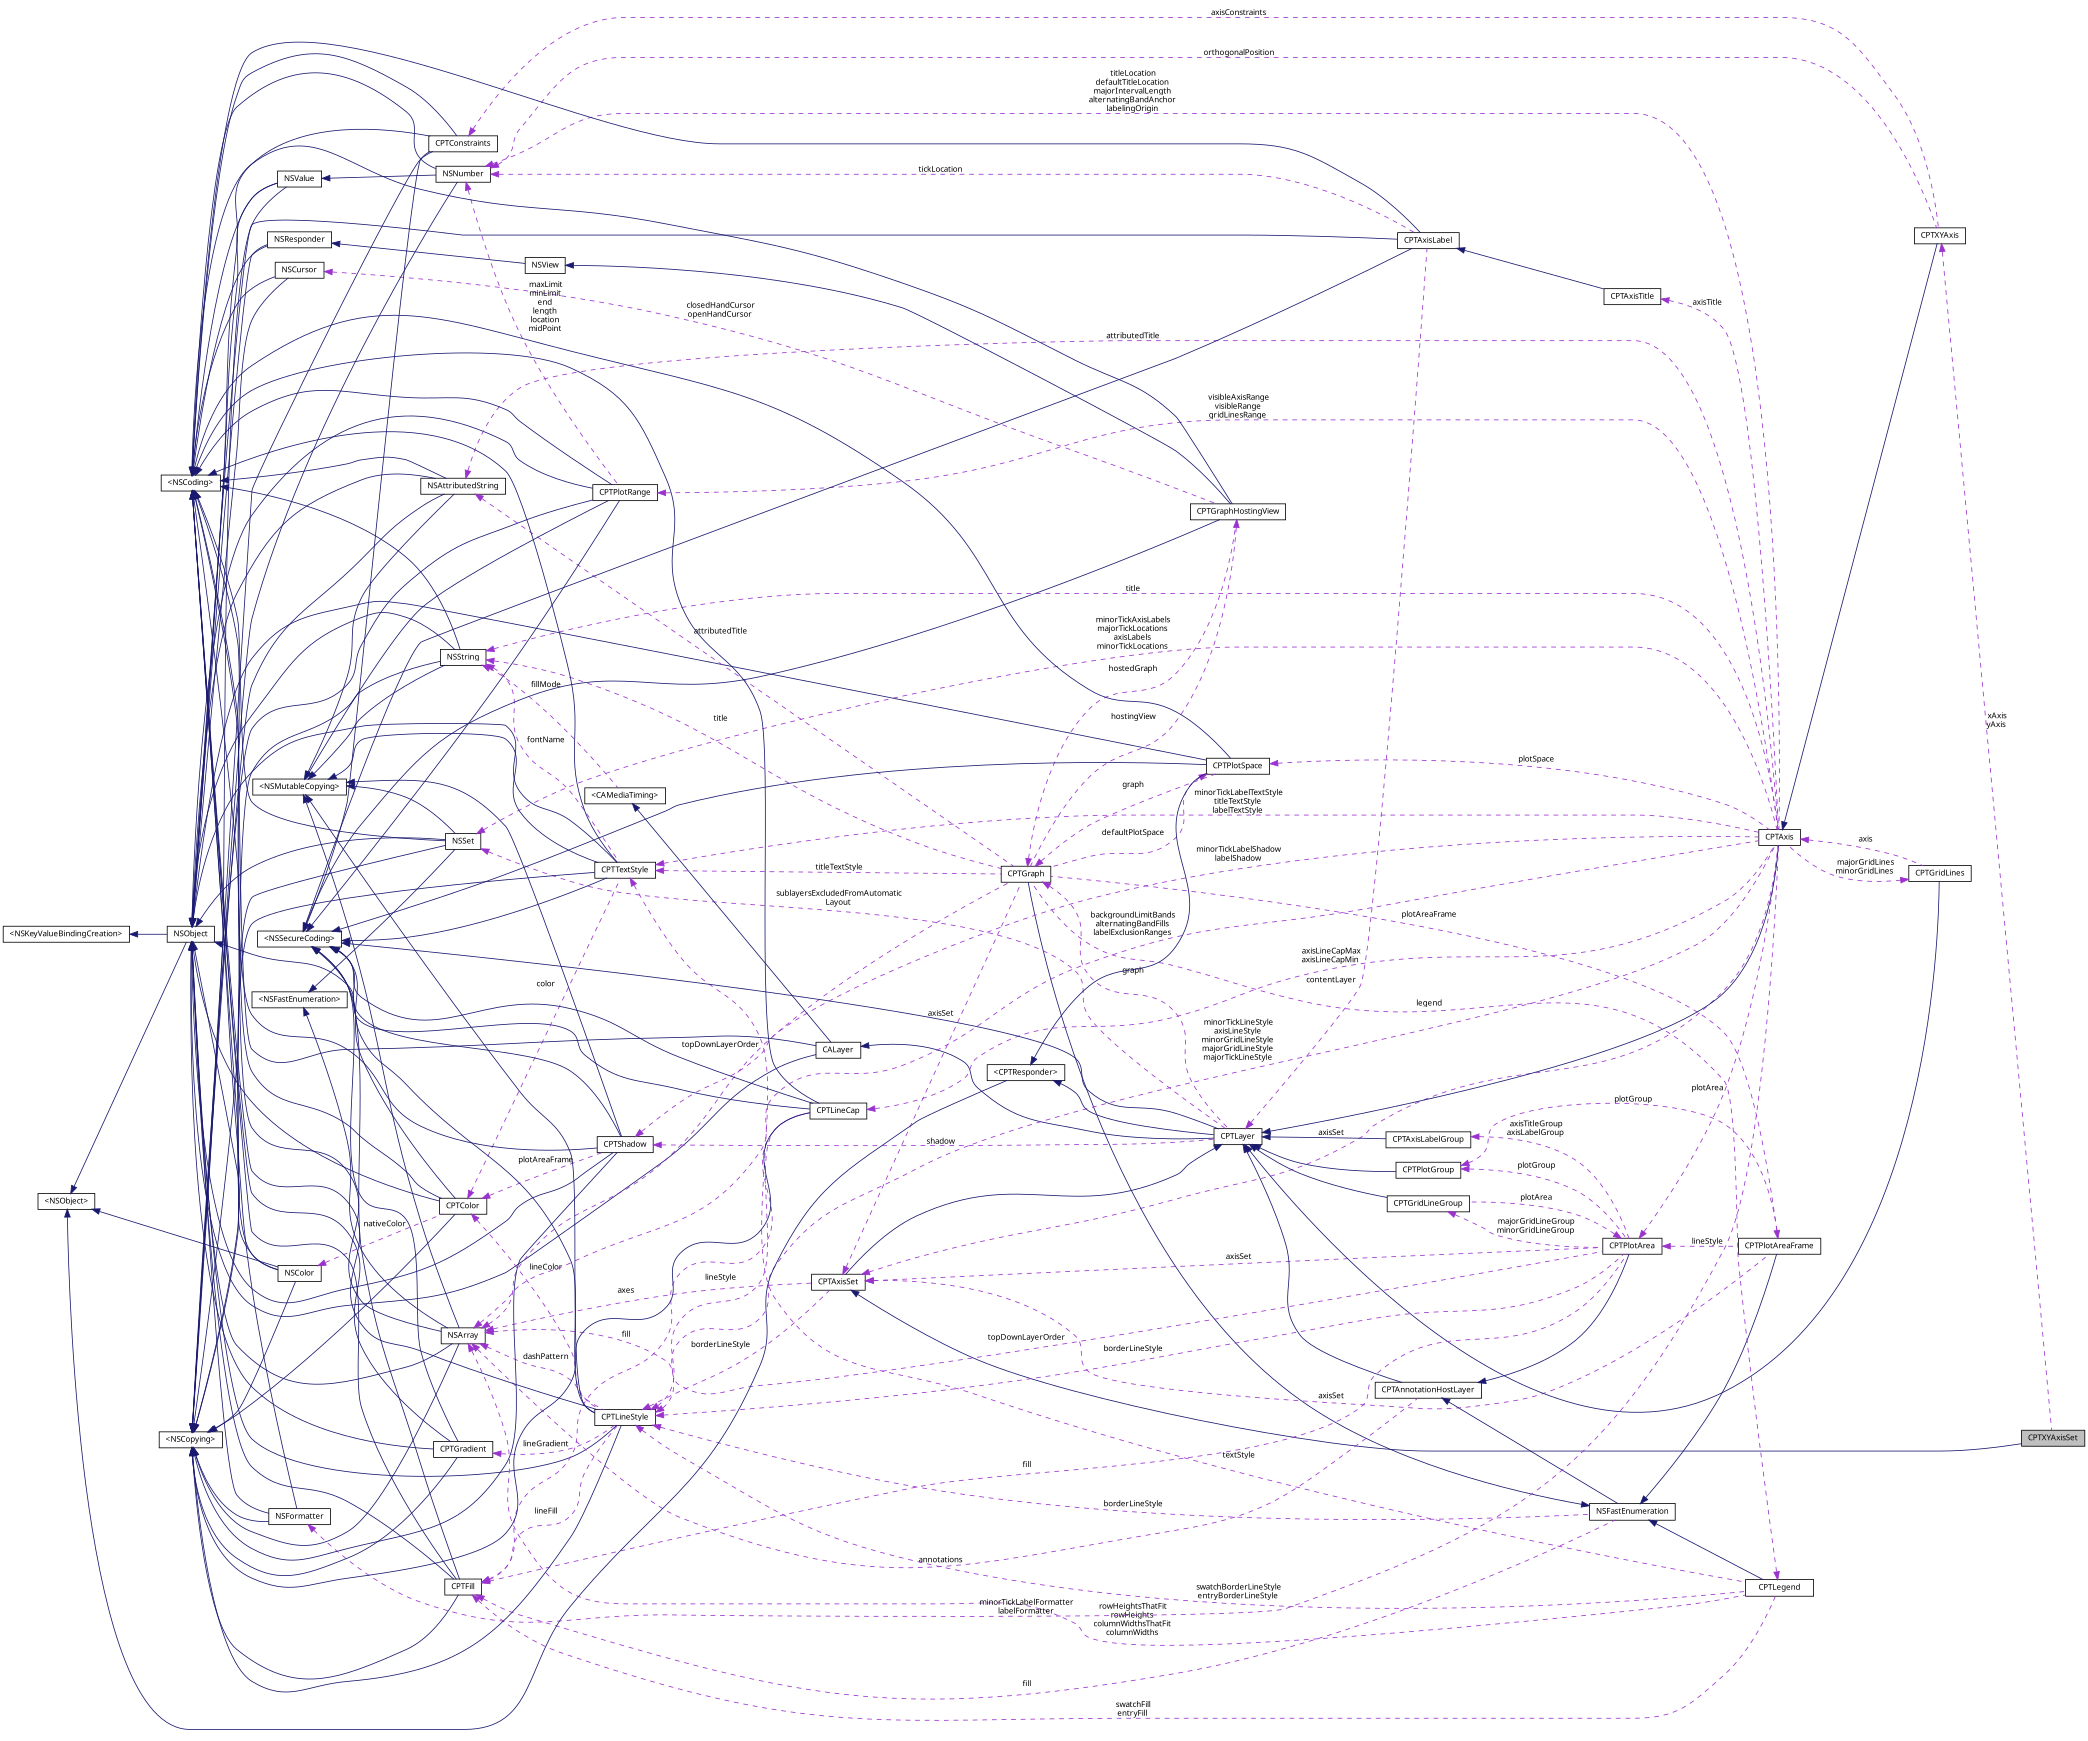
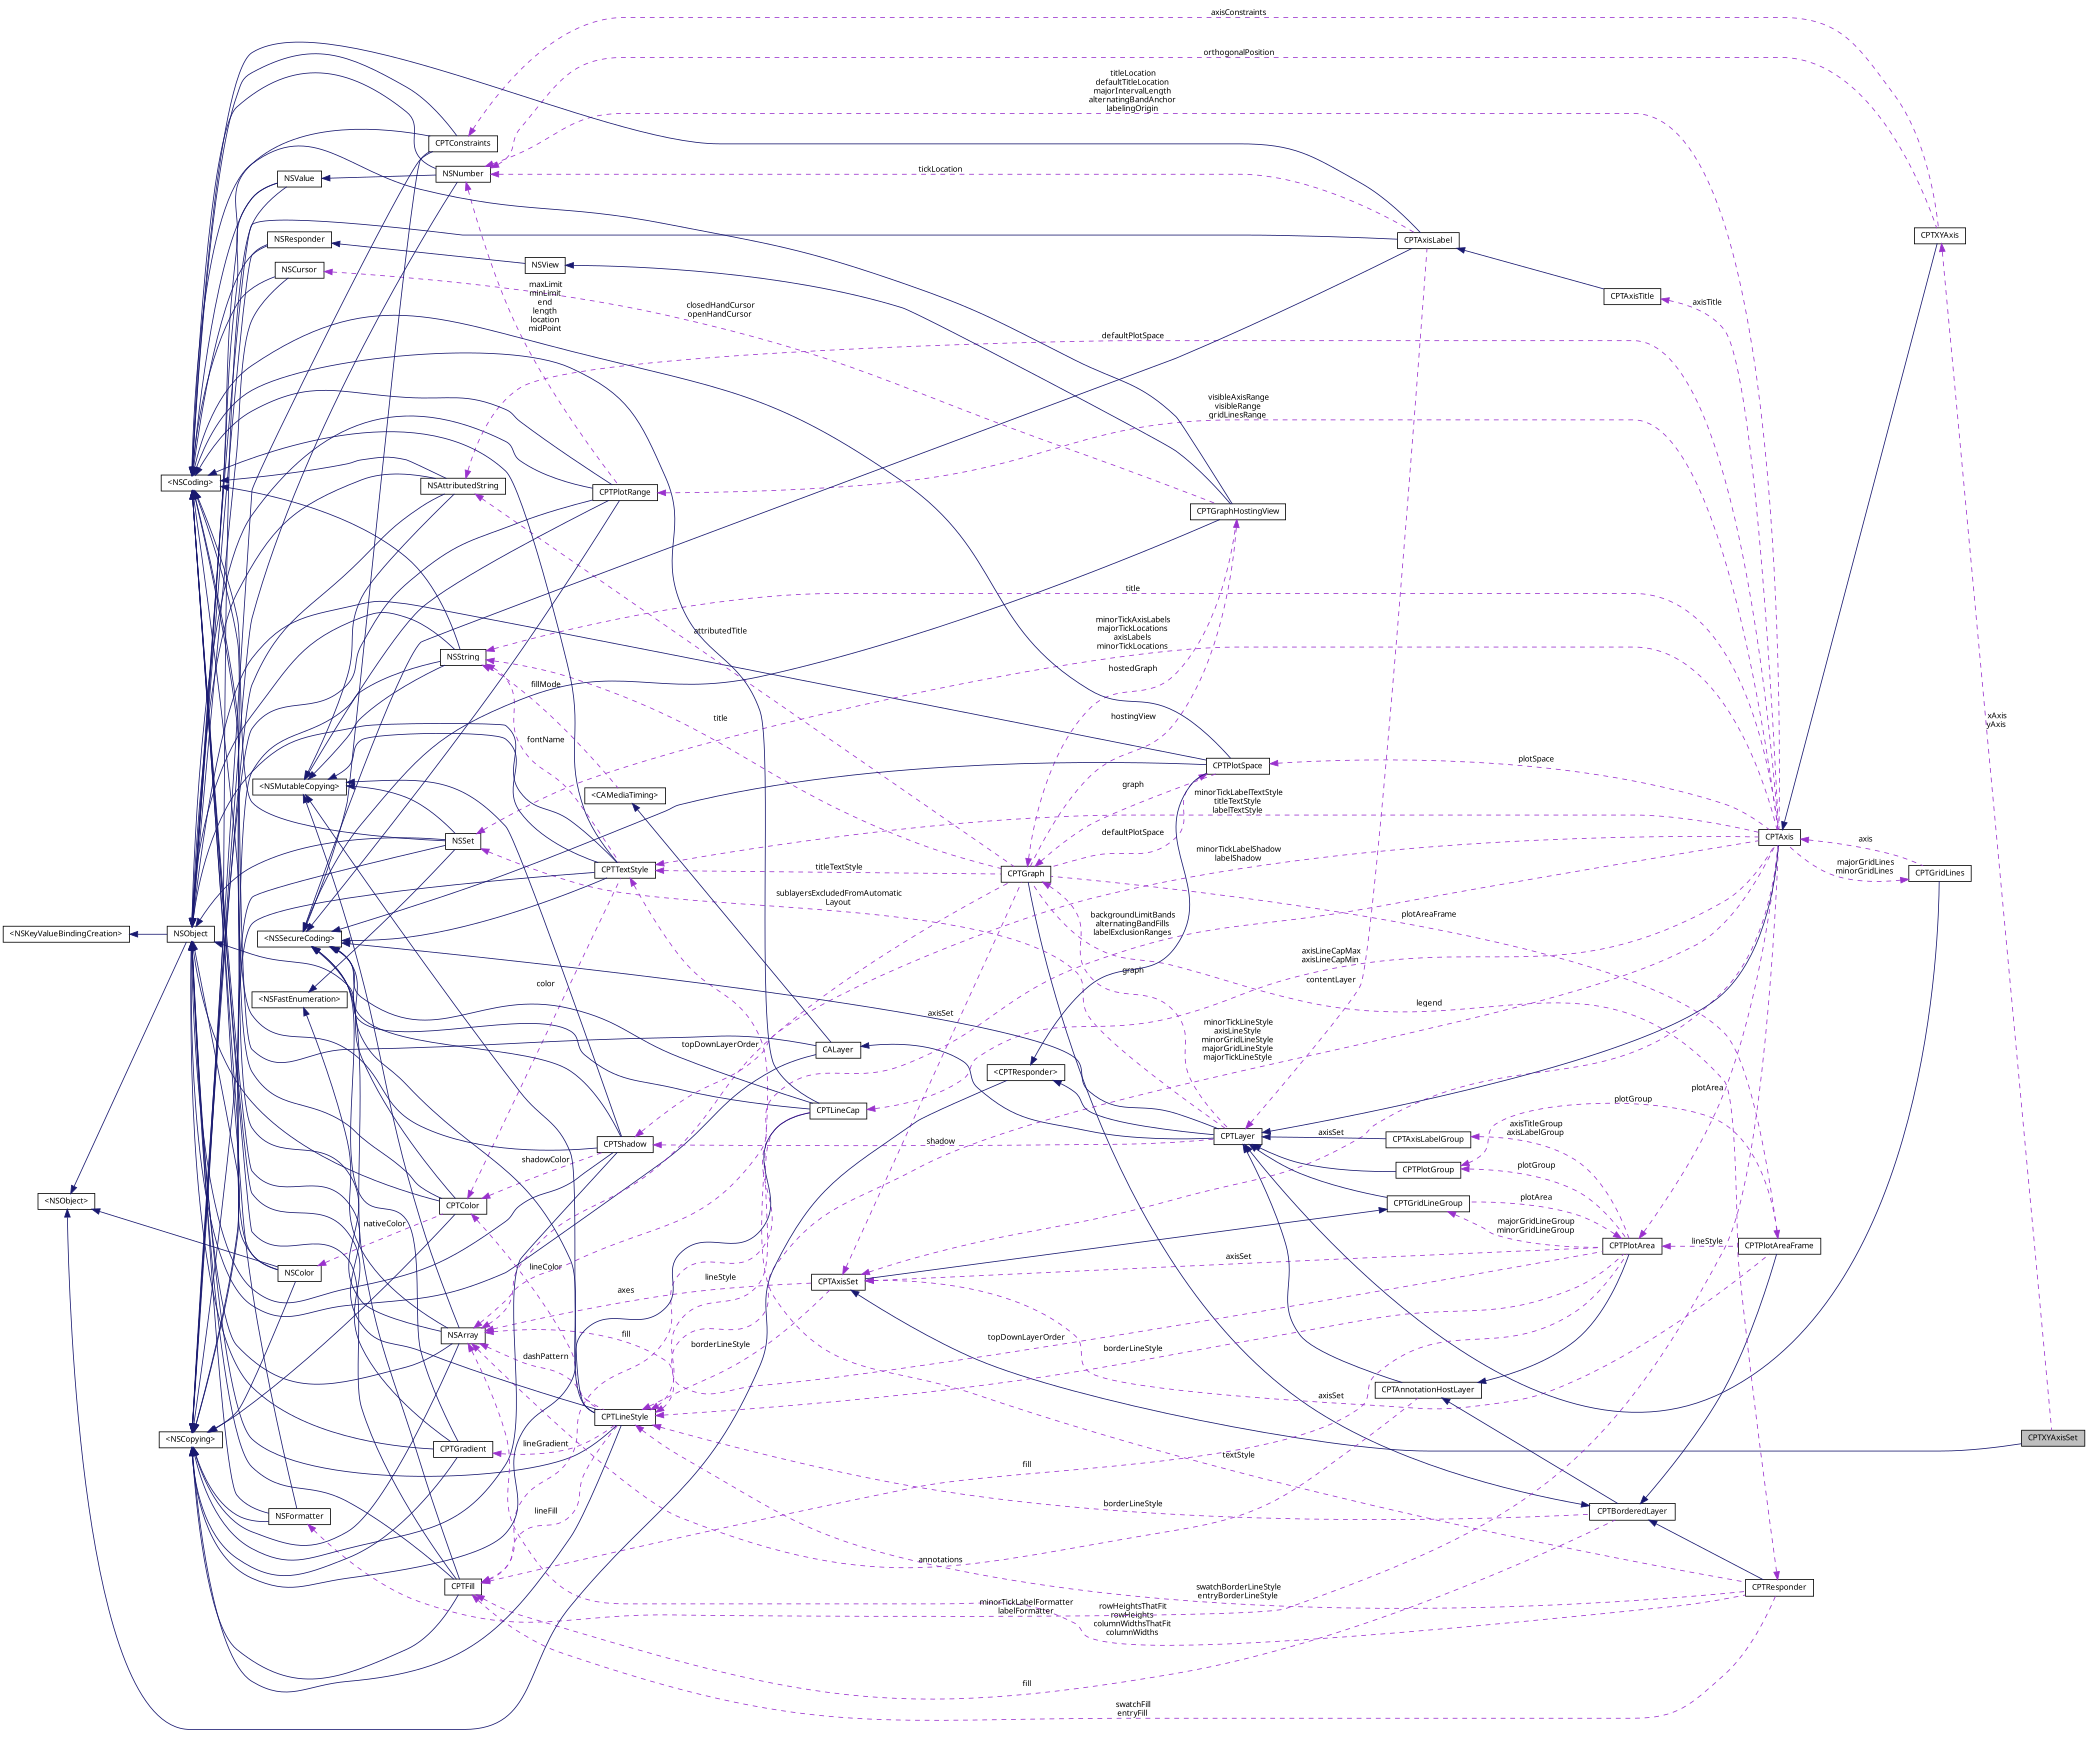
(1132, 336) -> (1132, 336)
(545, 1160) -> (545, 1160)
(1024, 1194) -> (1122, 1245)
(1632, 1512) -> (1632, 1512)
(1780, 1588) -> (1780, 1588)
